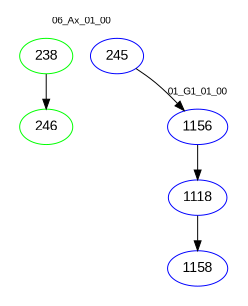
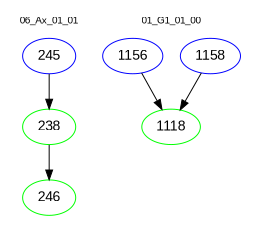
(82, 21) -> (49, 21)
(166, 92) -> (49, 87)
(198, 198) -> (171, 127)
(198, 228) -> (193, 87)
